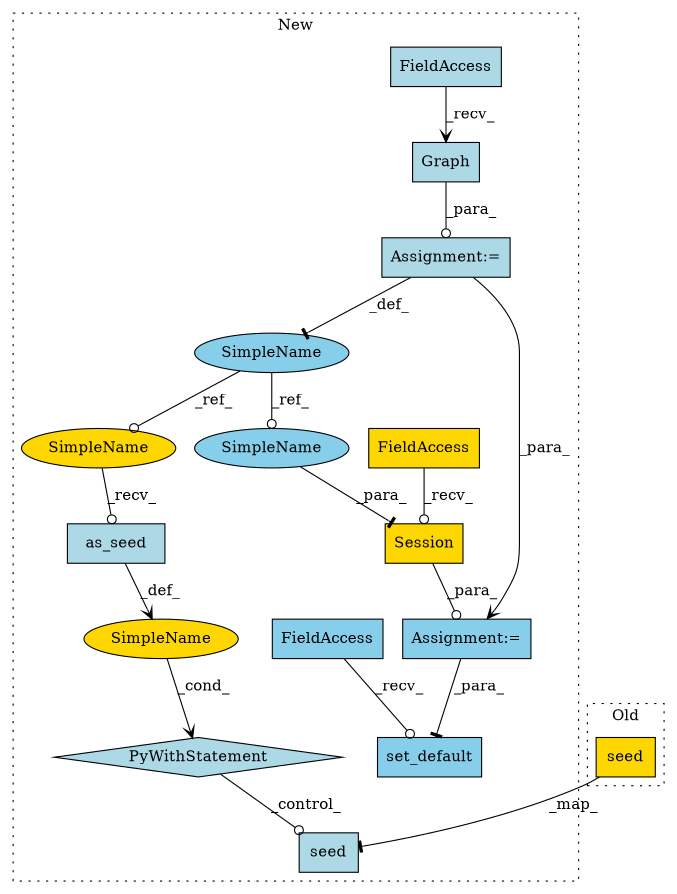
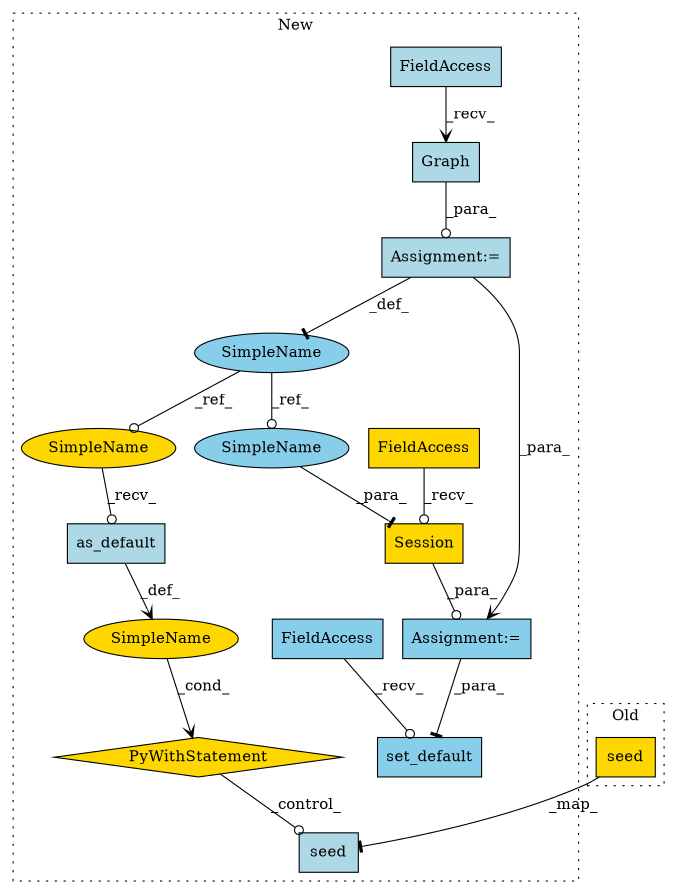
(116, 544) -> (116, 544)
(198, 757) -> (198, 757)
